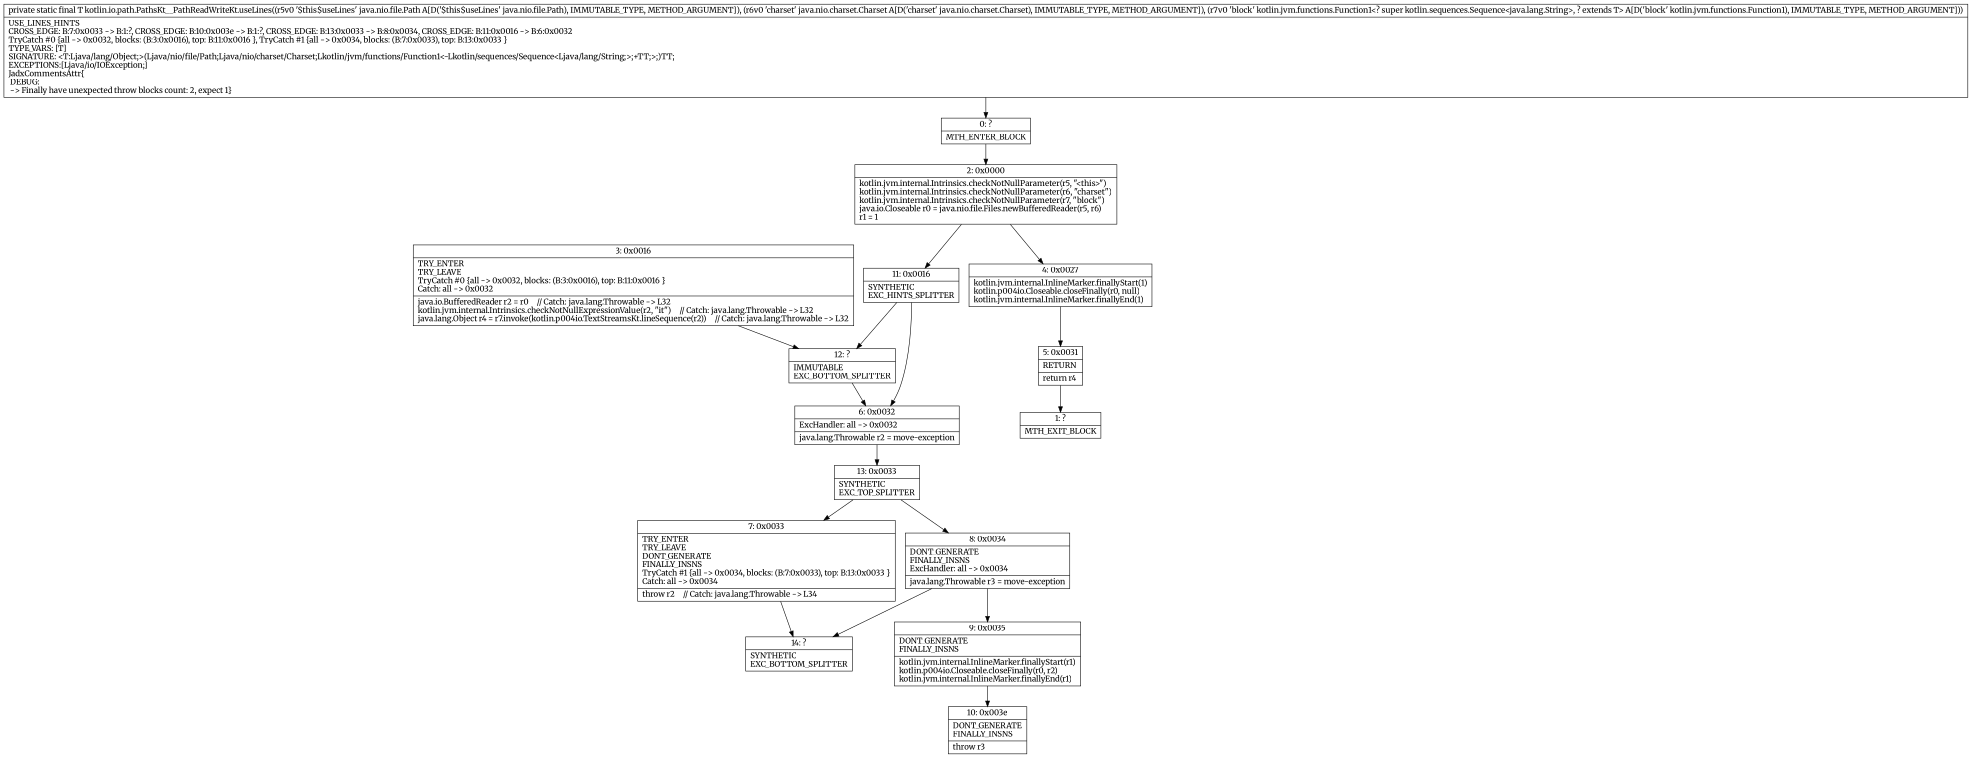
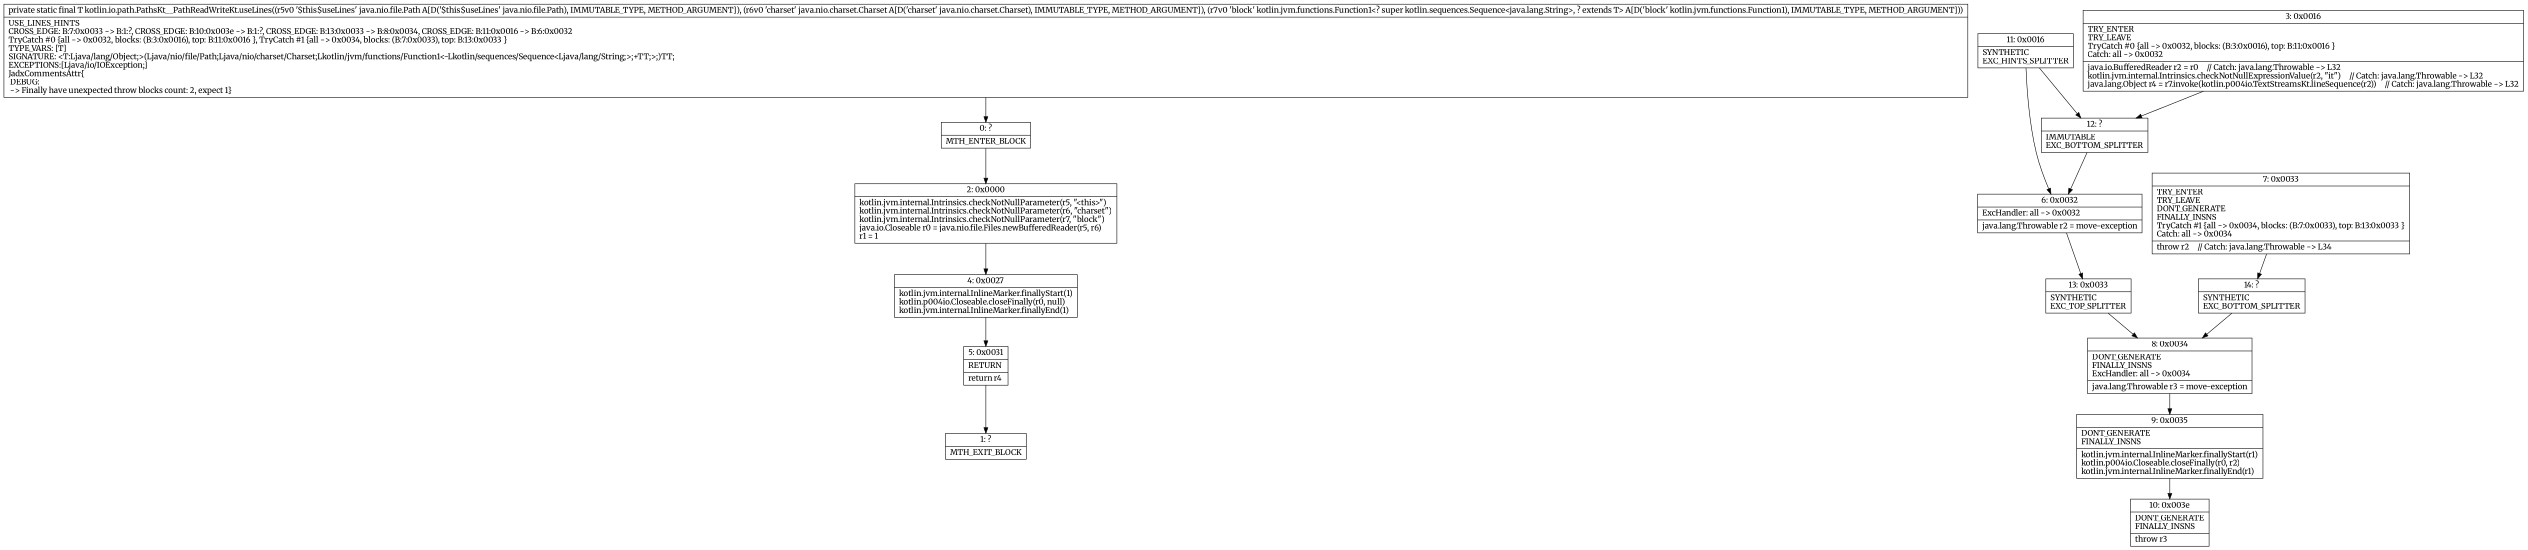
(945, 244) -> none
(841, 508) -> none
(885, 611) -> (2219, 324)
